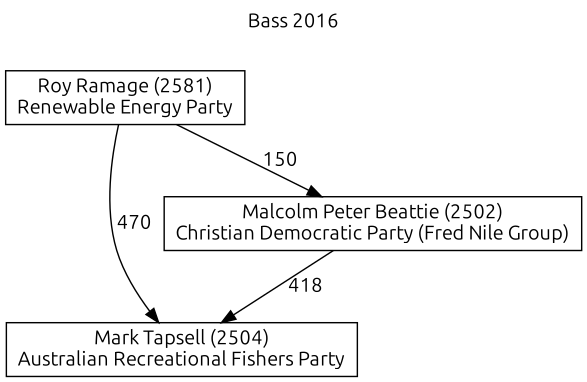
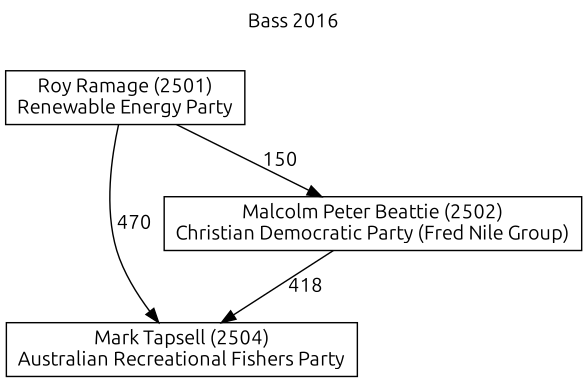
(125, 98) -> (125, 98)
